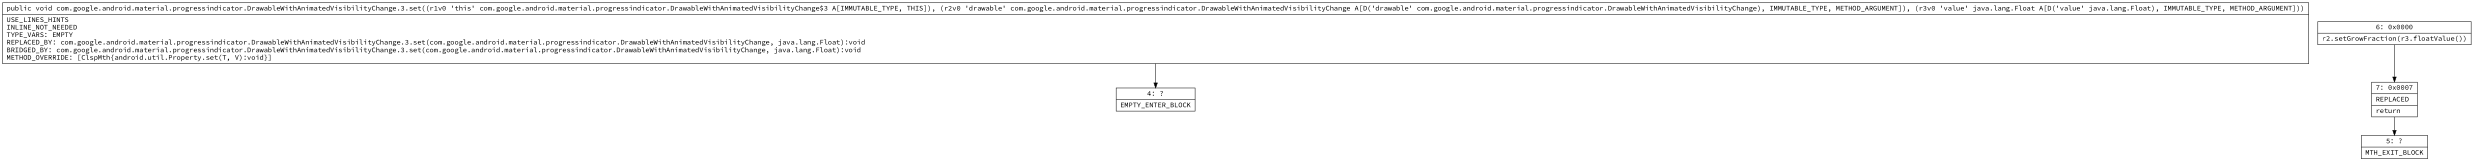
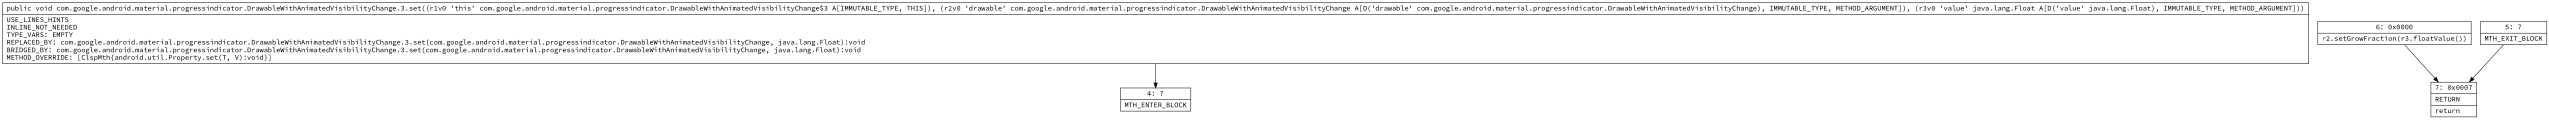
(2392, 99) -> (2448, 99)
(1156, 105) -> (1156, 105)
(2394, 124) -> (2488, 61)
